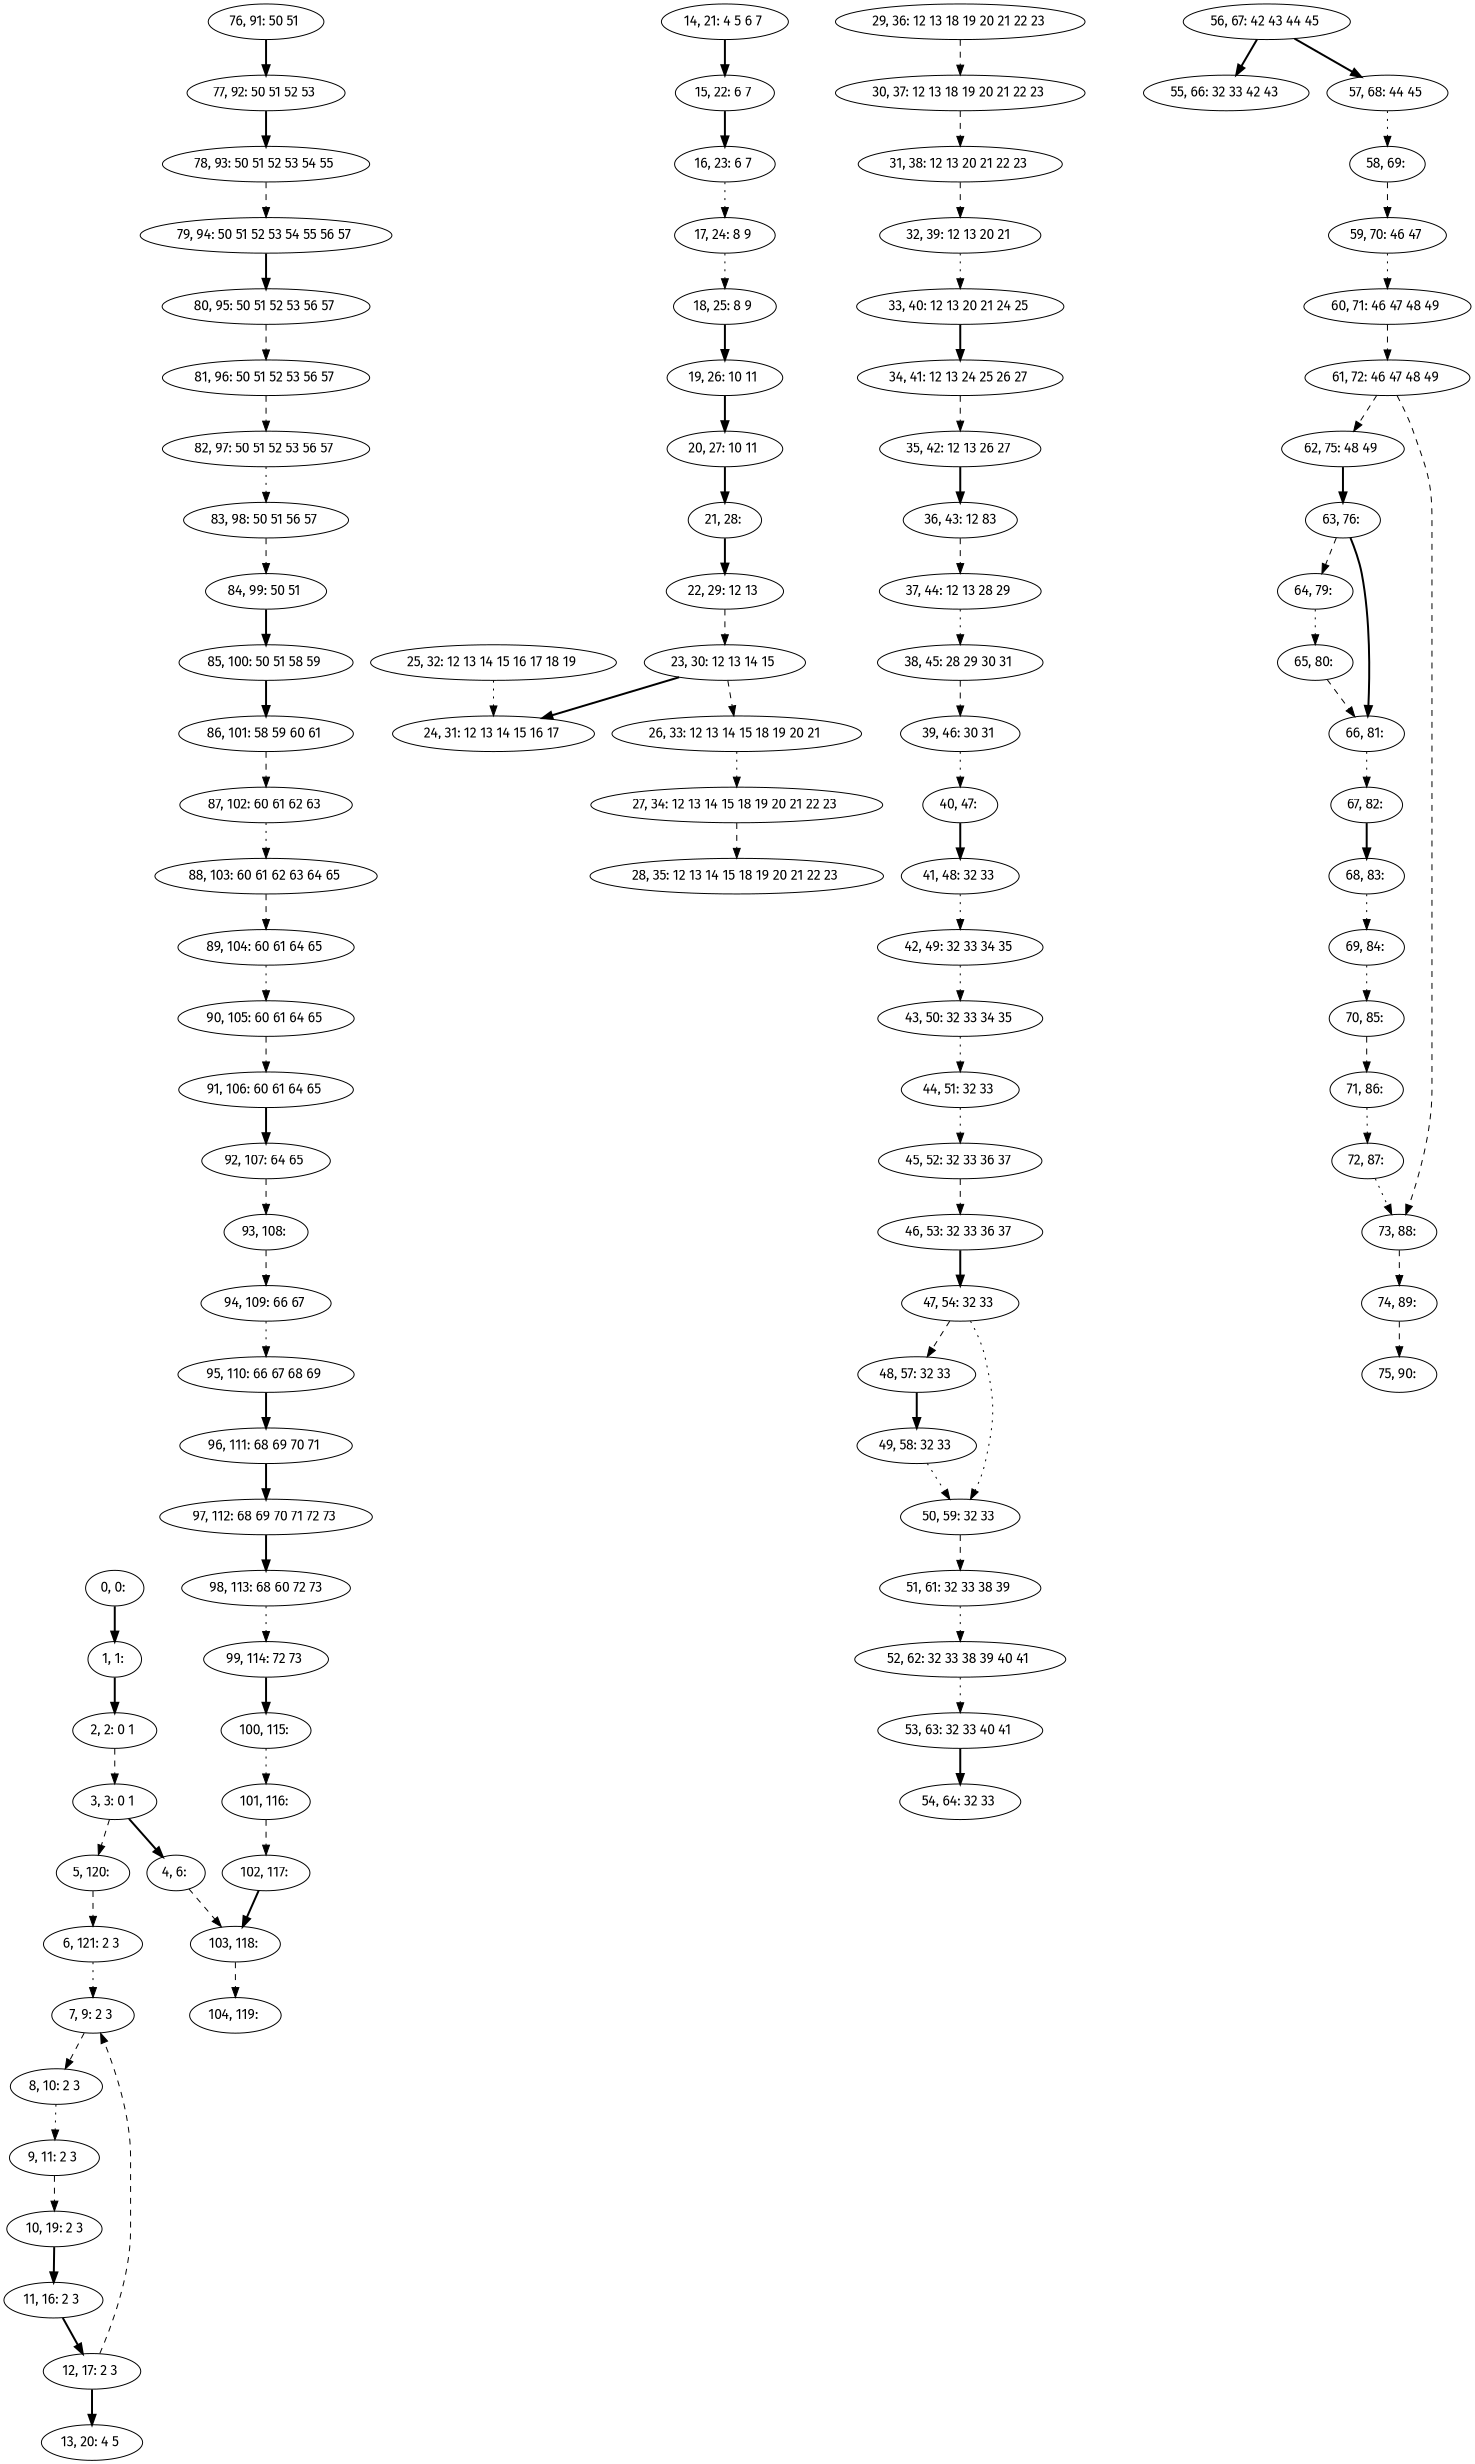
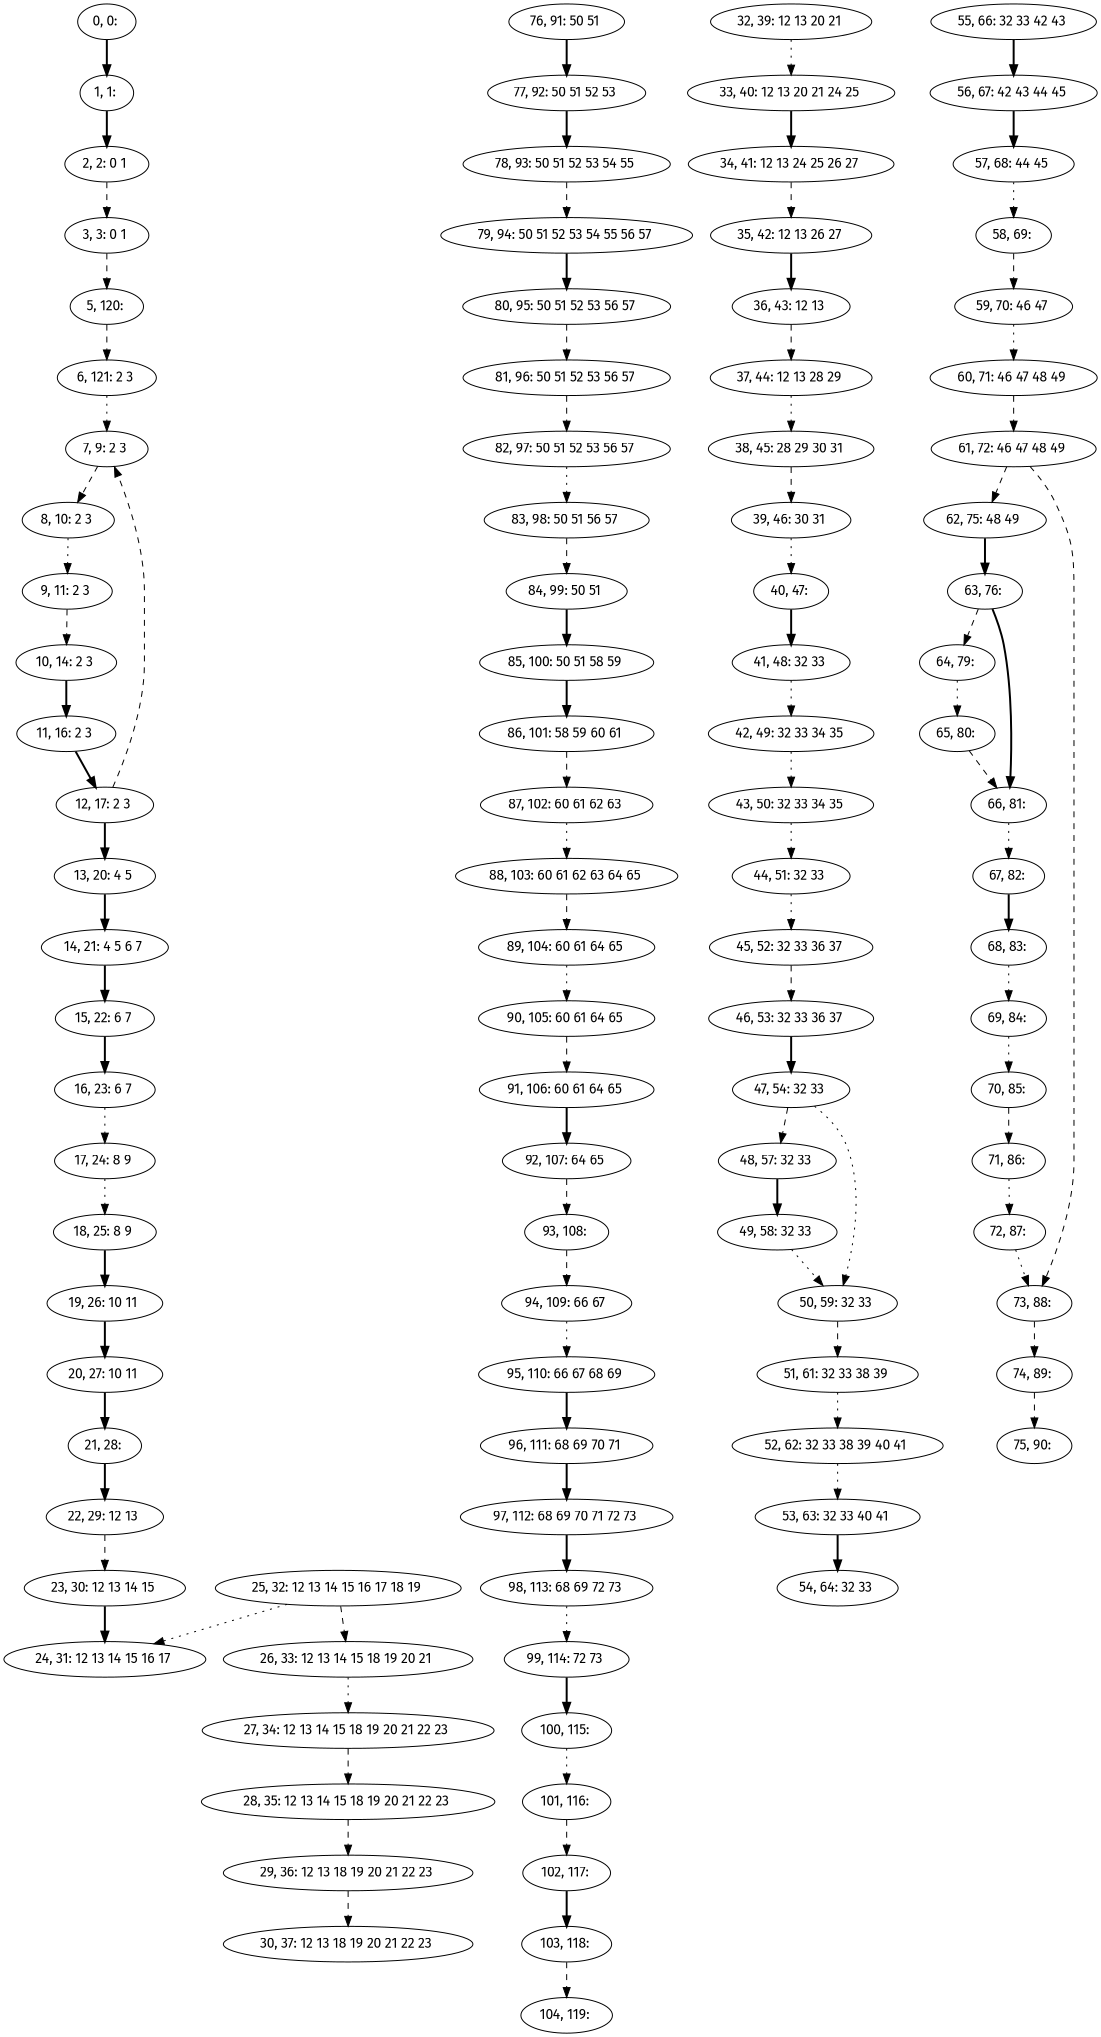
(1249, 53) -> (1014, 53)
(960, 164) -> none
(960, 520) -> (791, 307)
(730, 693) -> (342, 1619)
none -> (105, 907)
(266, 1588) -> (567, 1588)
none -> (348, 1833)
(176, 1873) -> none
(54, 2229) -> (66, 663)
